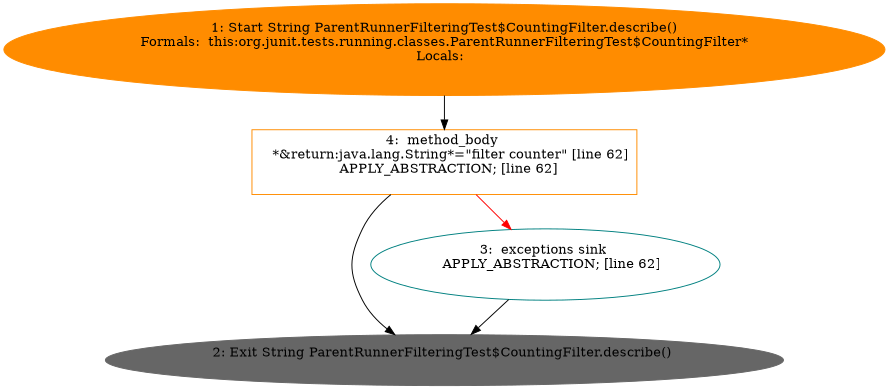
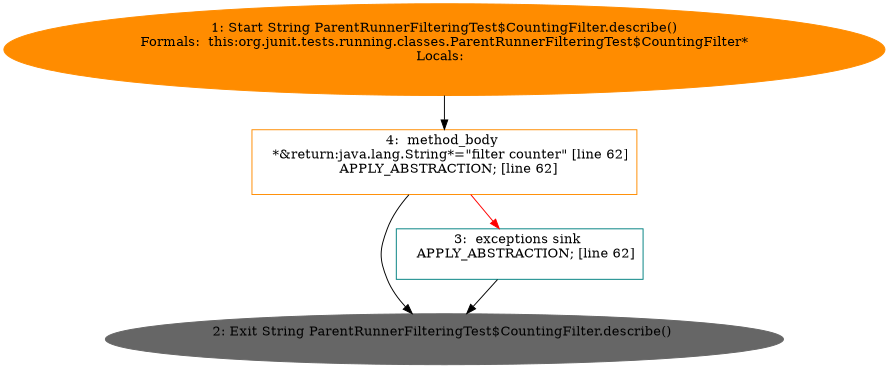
(545, 265) -> (520, 254)
